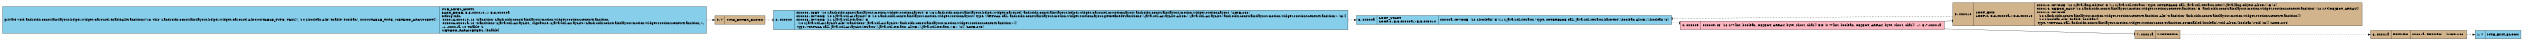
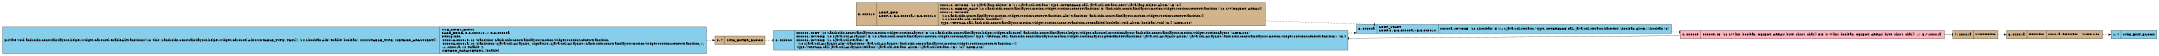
(1948, 21) -> (1515, 37)
